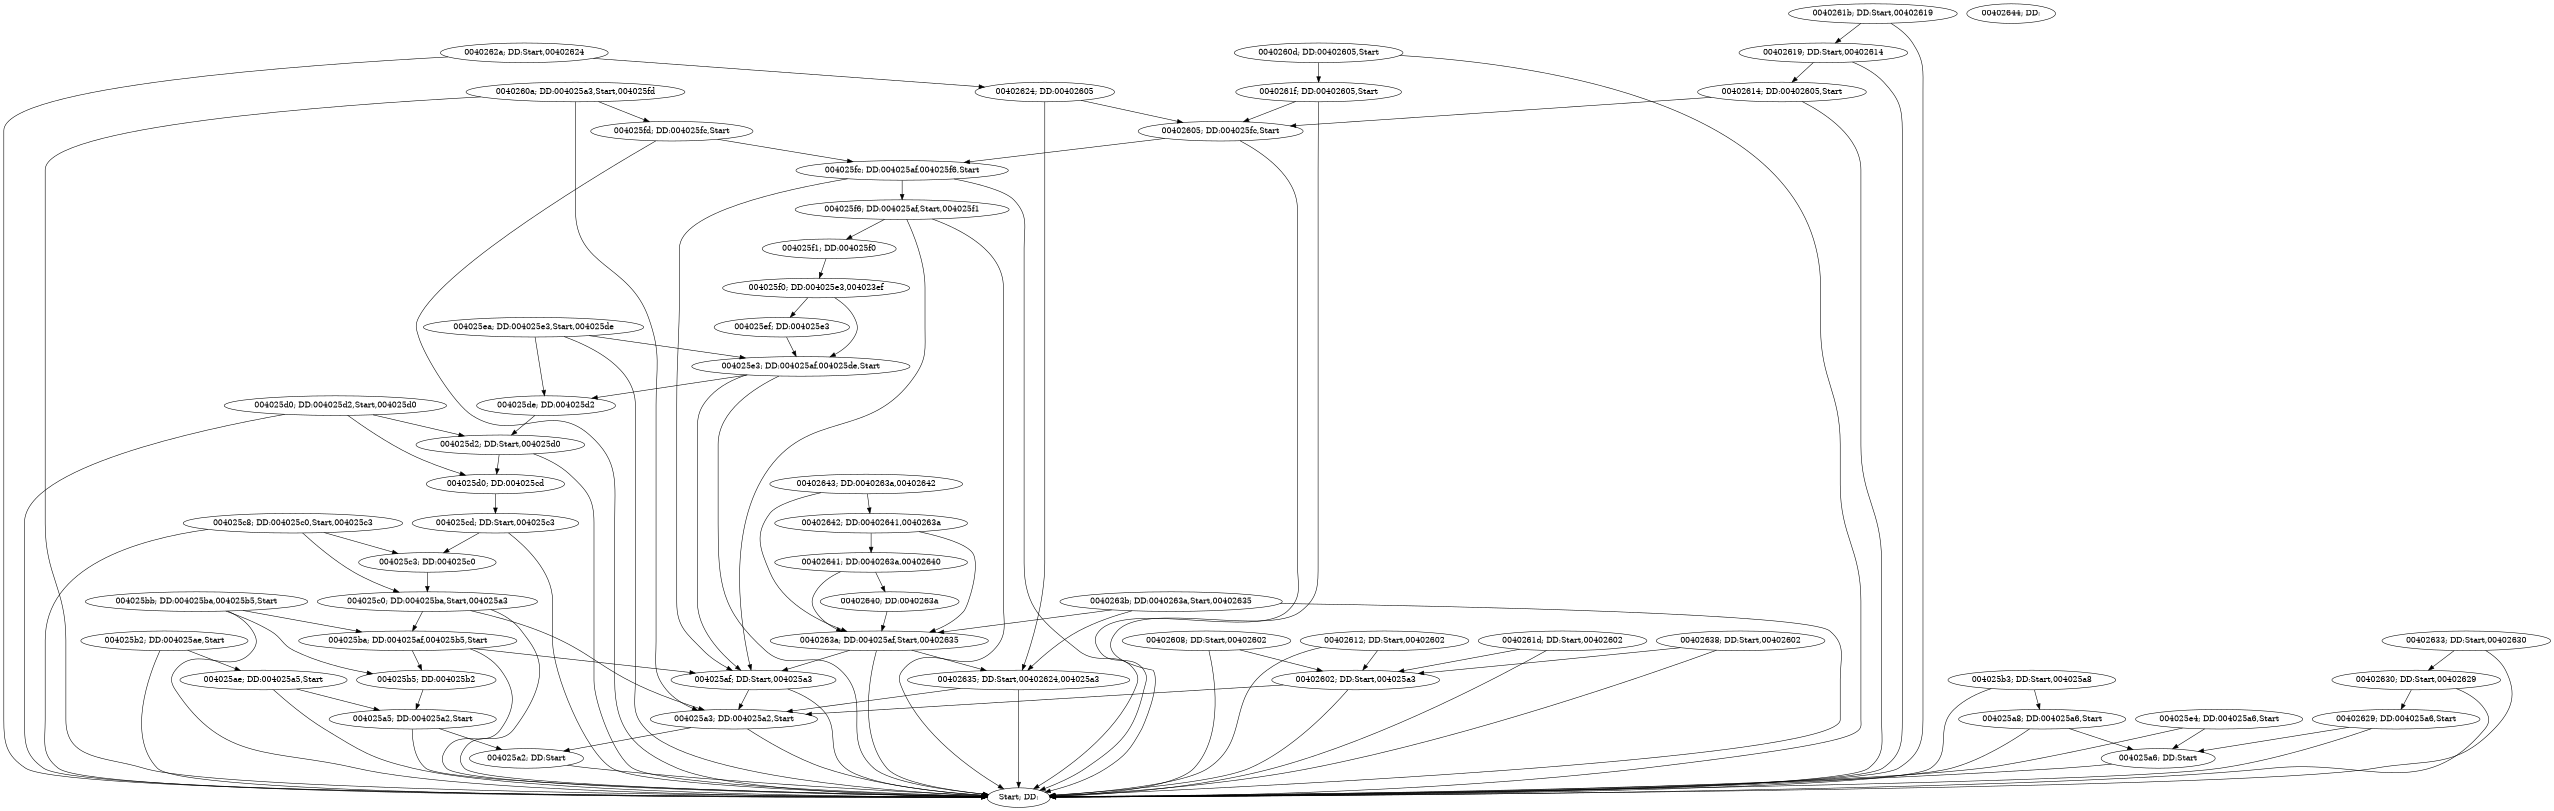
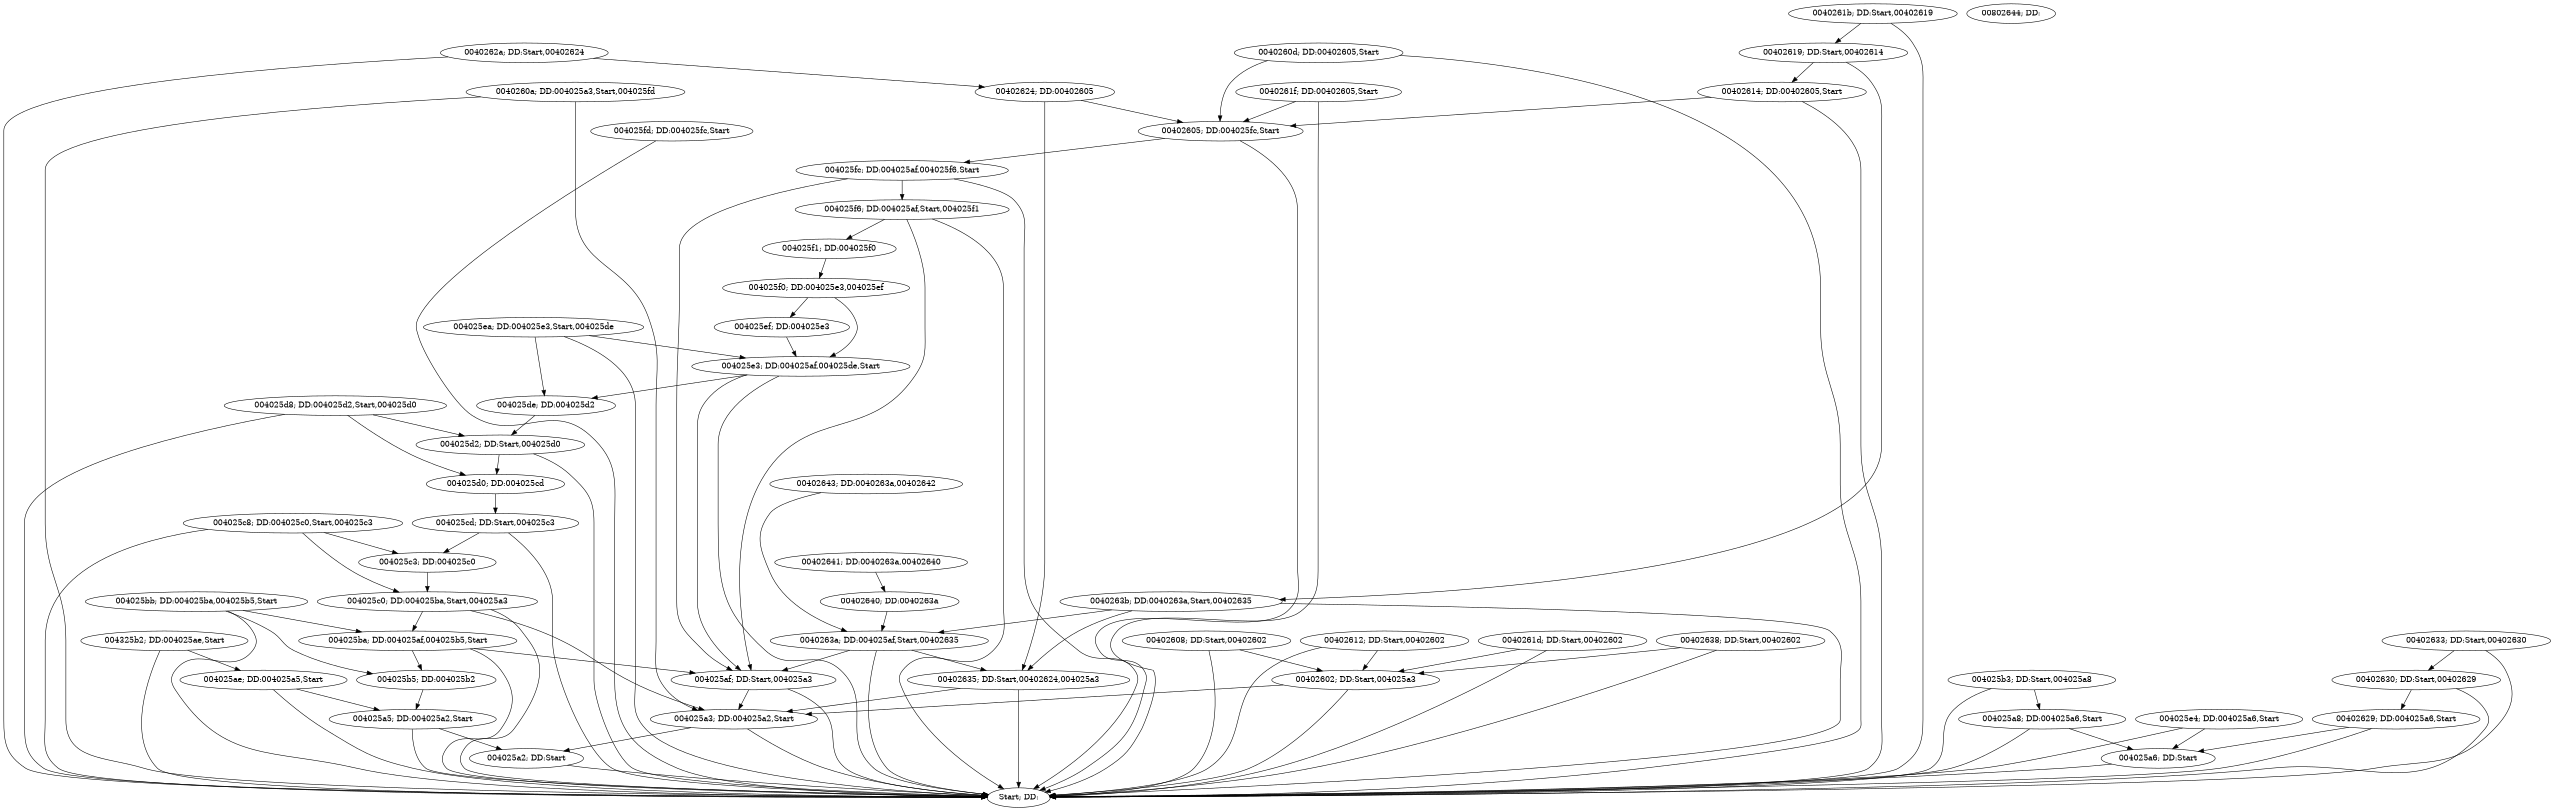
(2011, 14) -> (2011, 14)
(1319, 70) -> (1233, 80)
(621, 111) -> none
(783, 150) -> none
(816, 288) -> (816, 288)
(335, 406) -> (335, 406)
(871, 523) -> none
(812, 599) -> none
(164, 641) -> (164, 641)
(1901, 743) -> (1798, 526)
